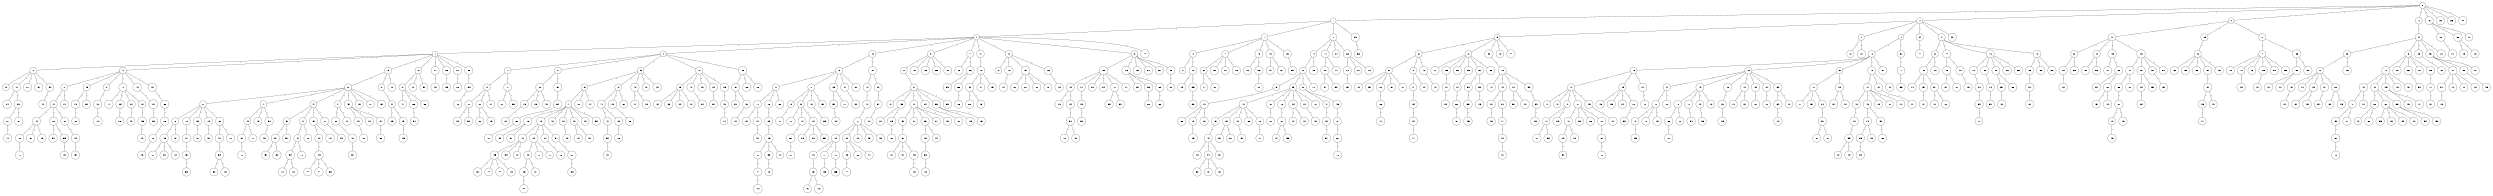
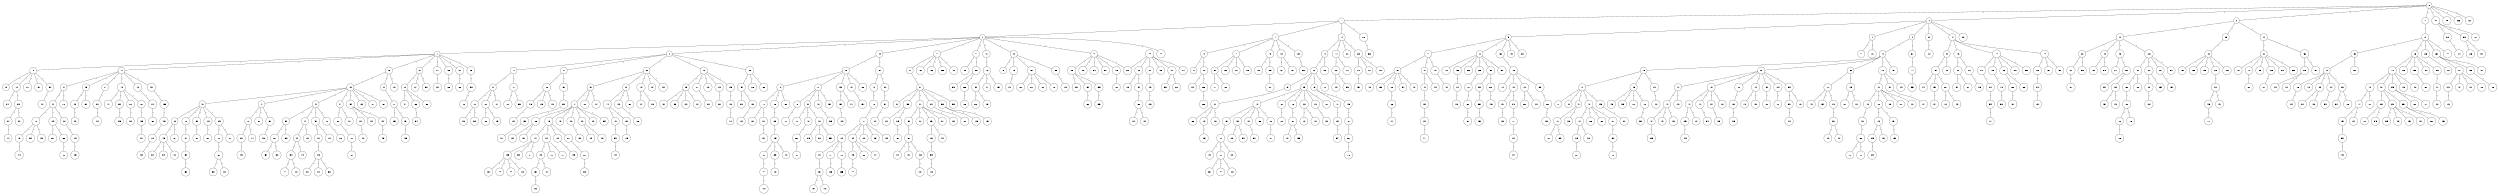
(1119, 62) -> (1111, 61)
